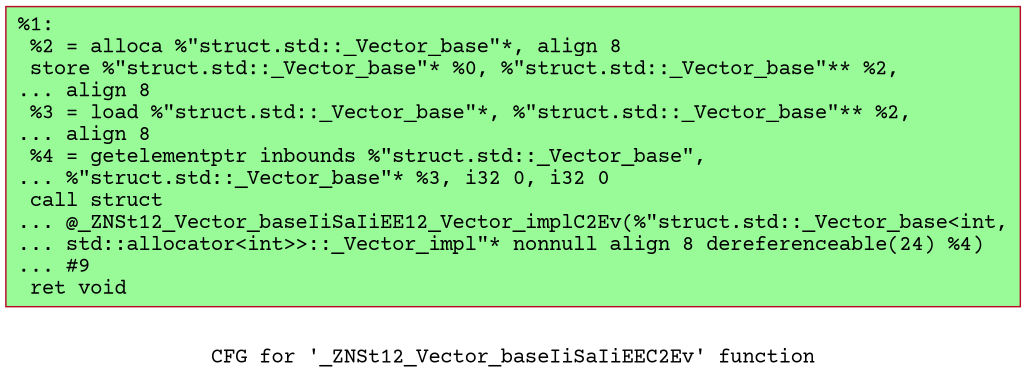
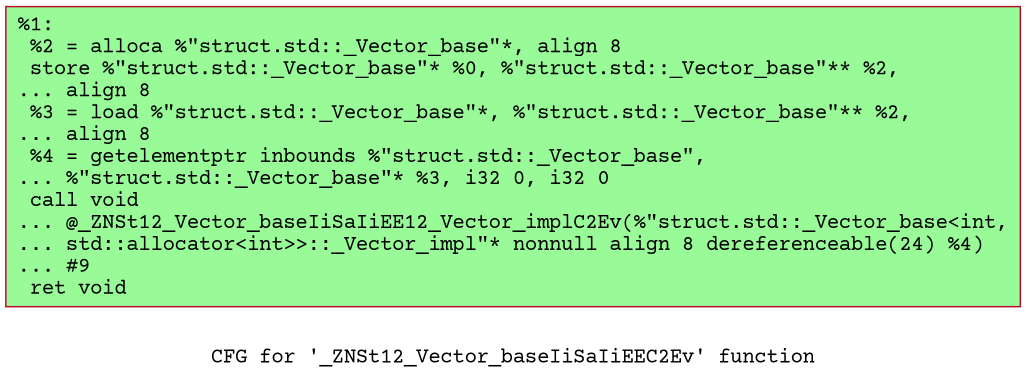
(91, 200) -> (78, 200)
